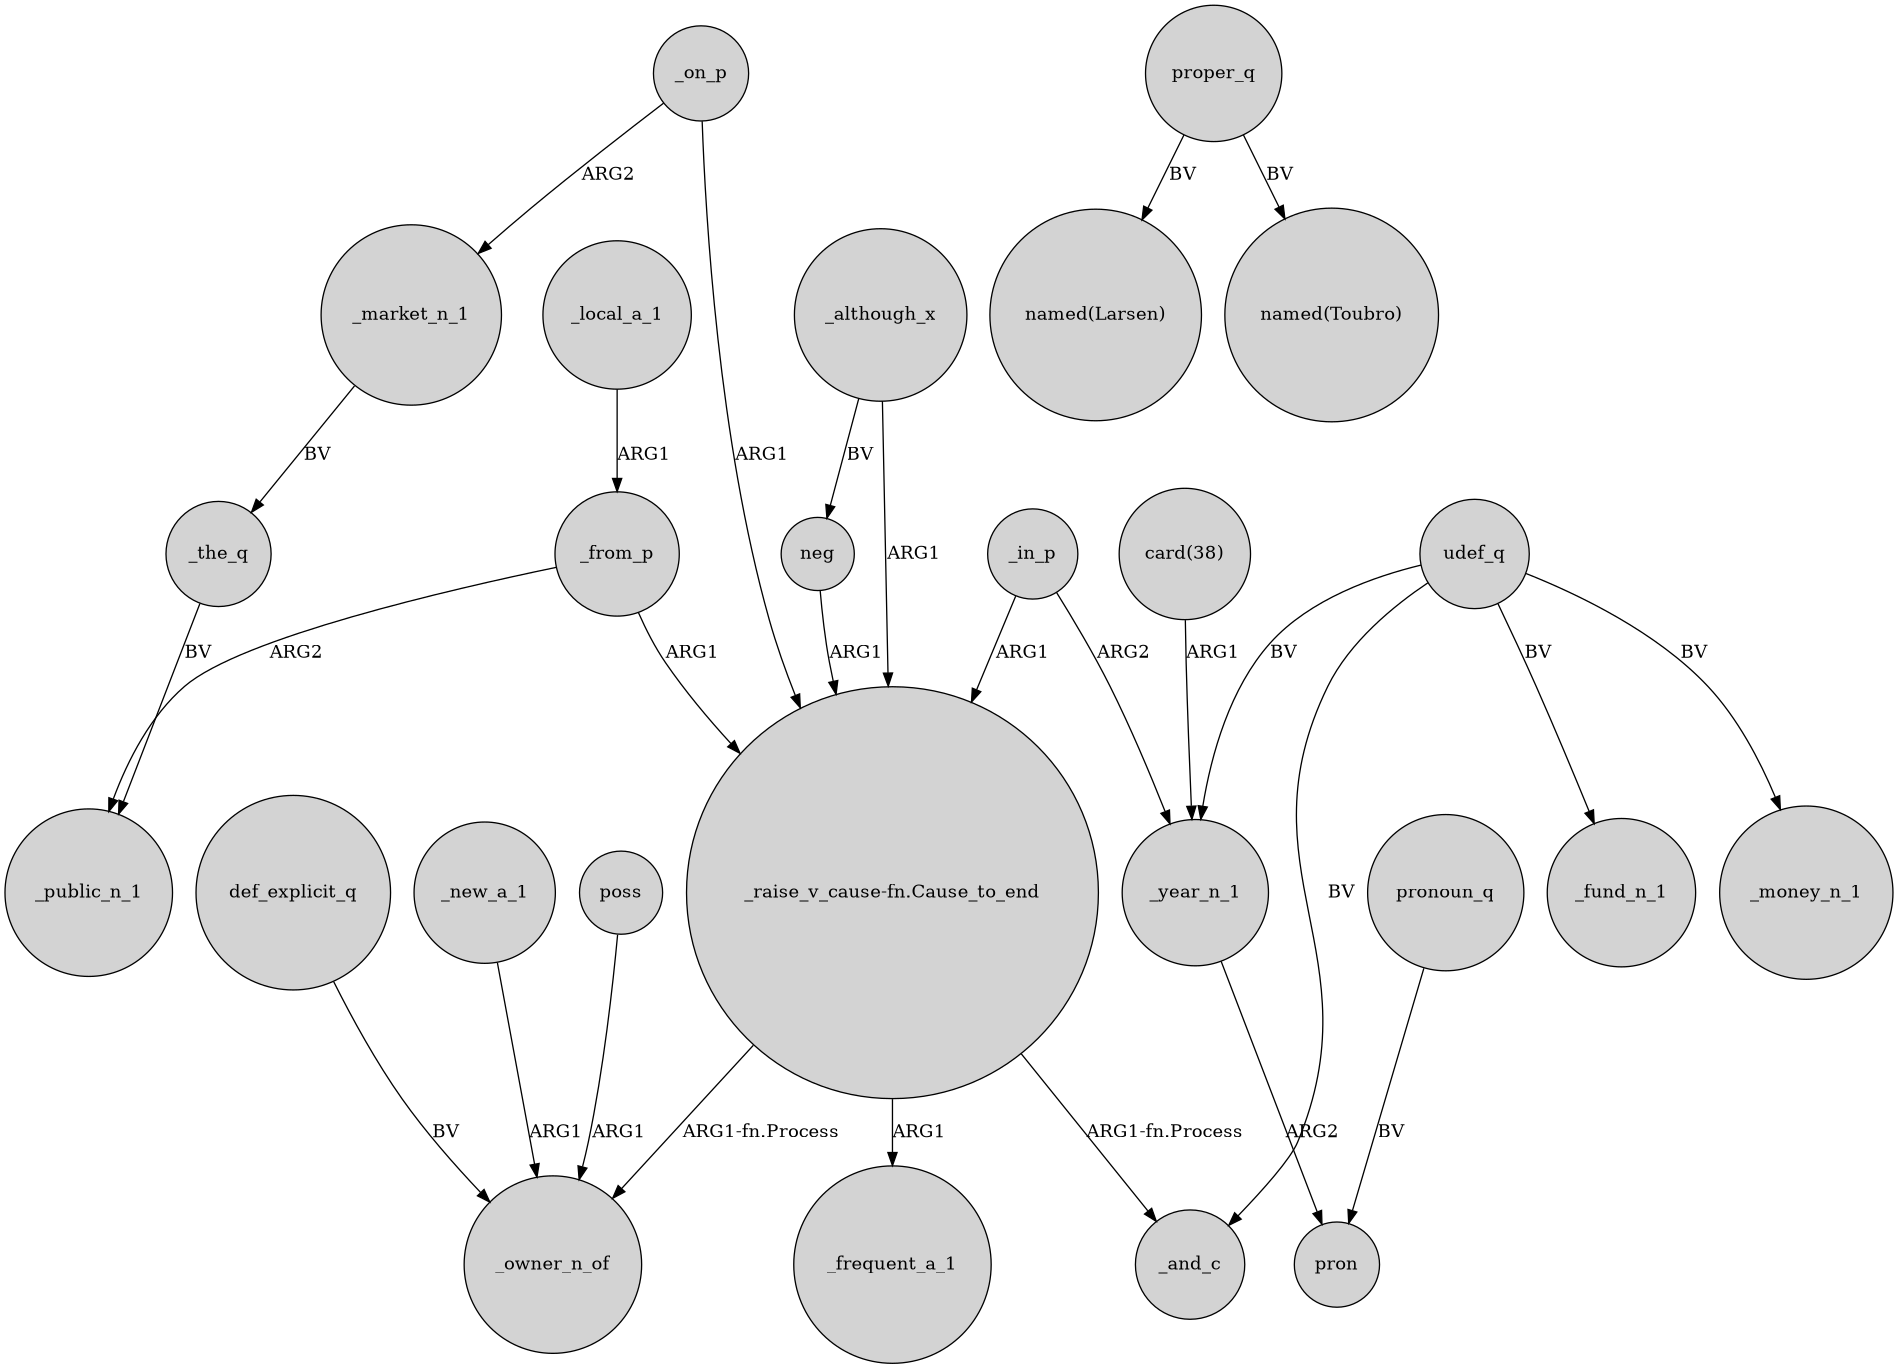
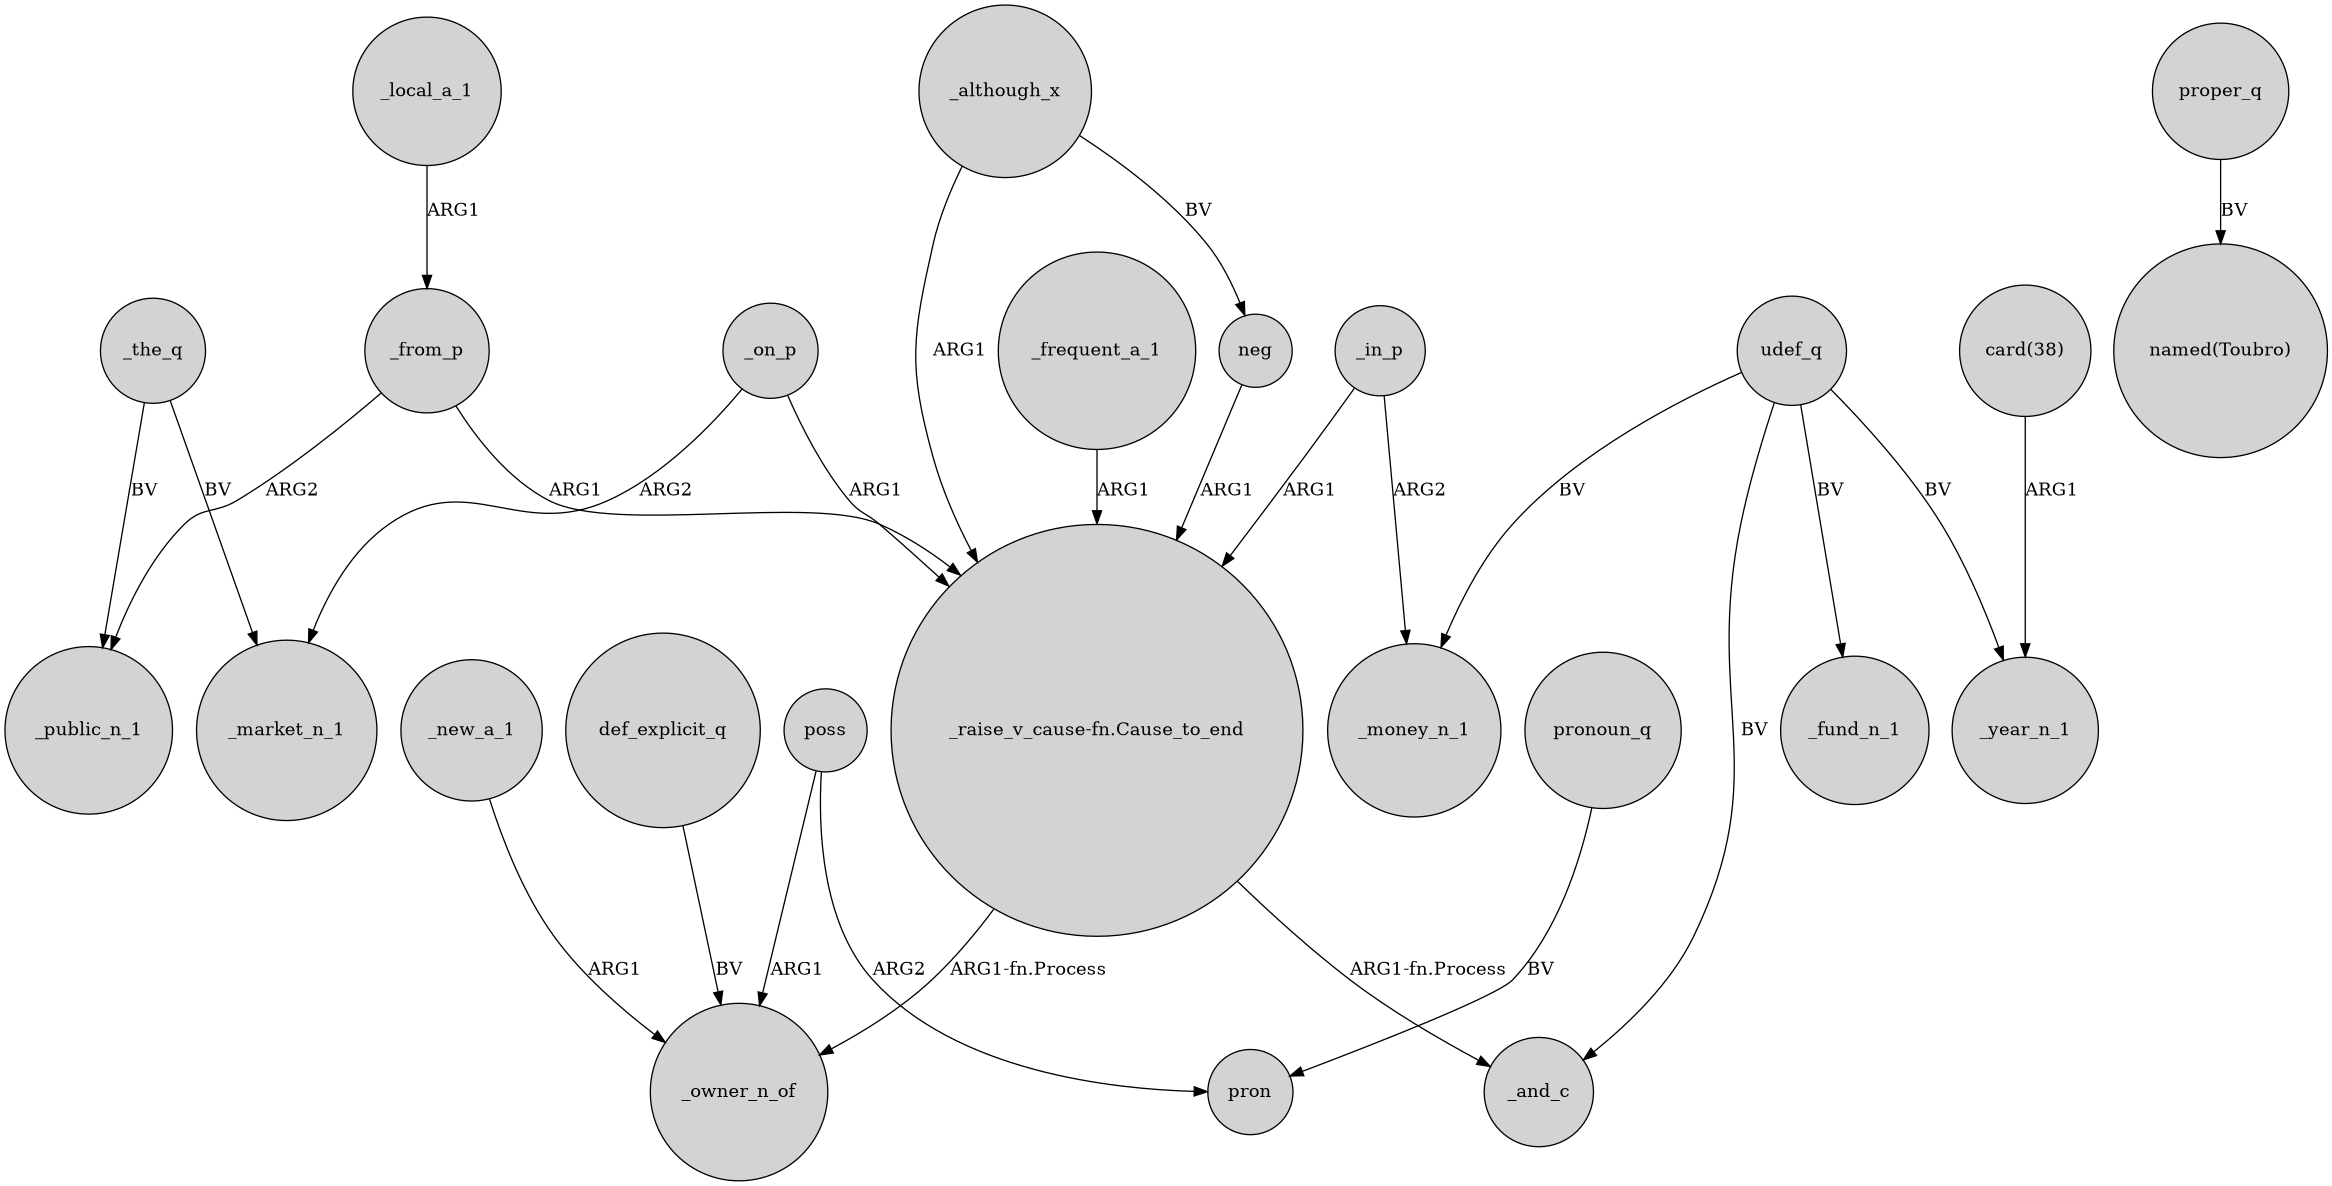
(1096, 315) -> none
(307, 444) -> (213, 522)
(1116, 699) -> (1395, 513)
(1269, 1087) -> (923, 1021)
(892, 1126) -> (1097, 480)
